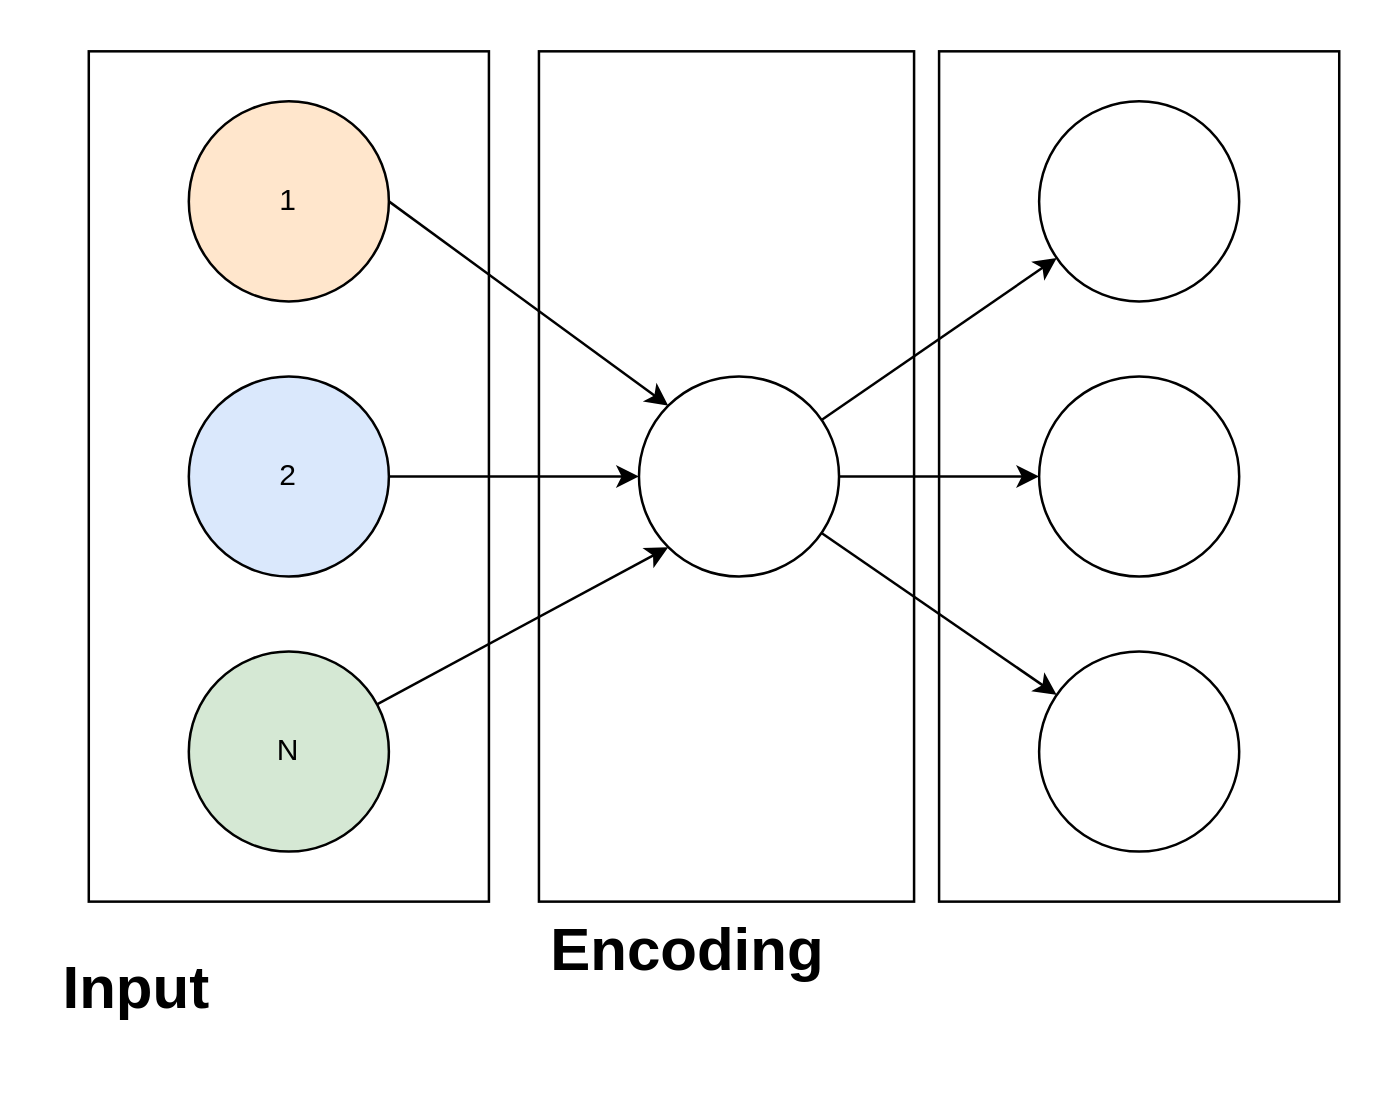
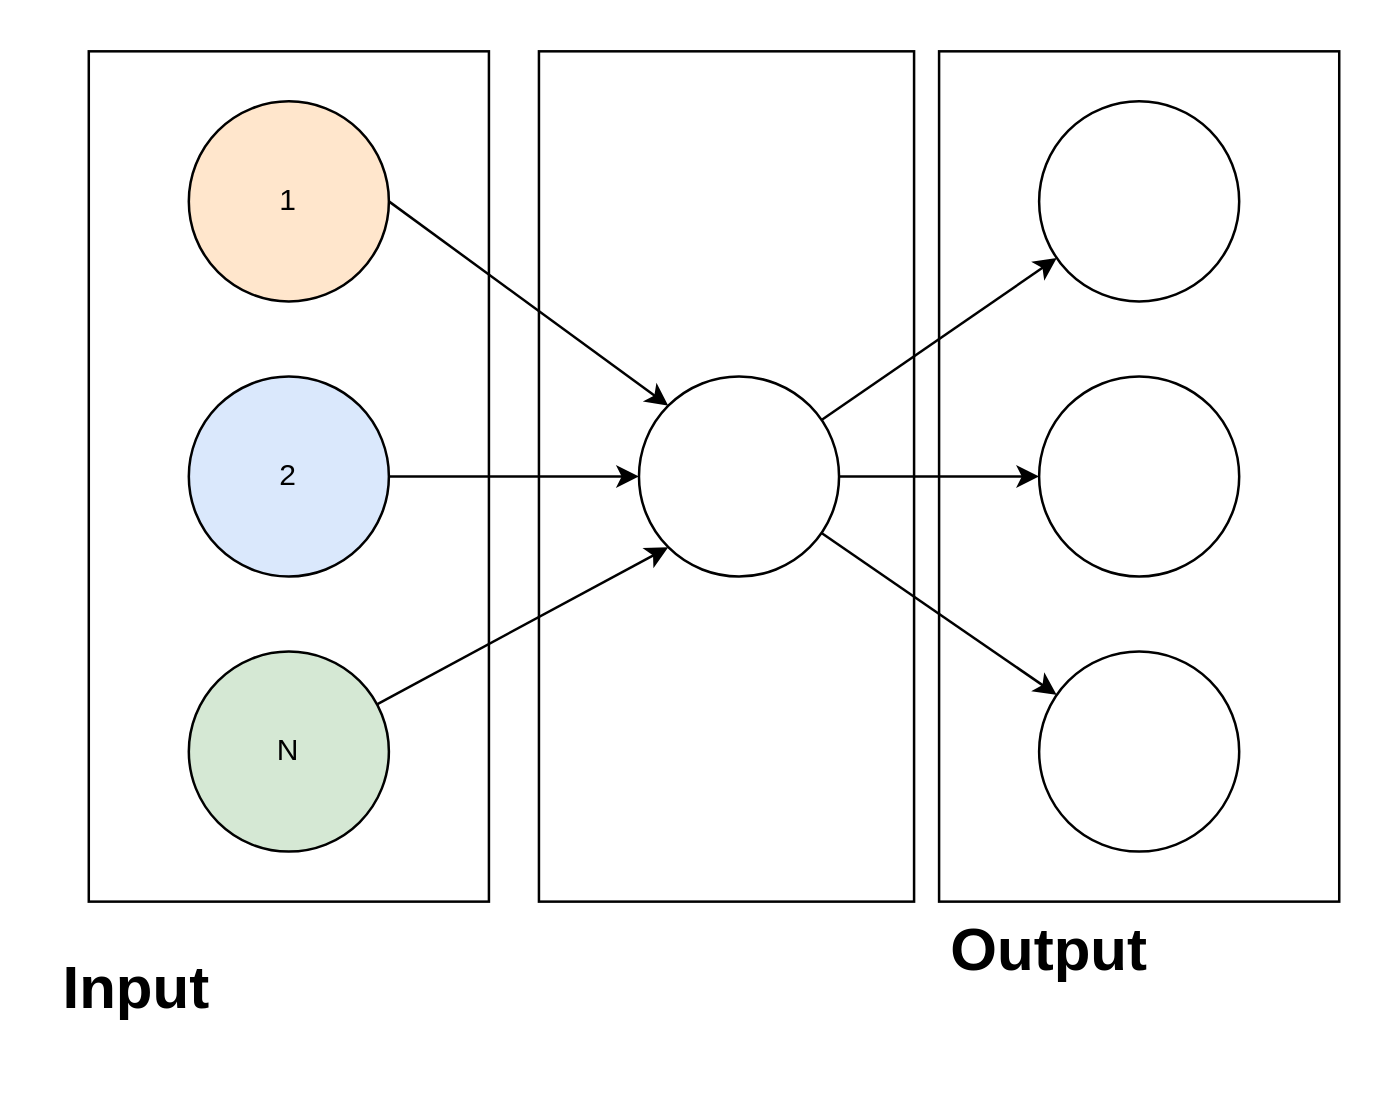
(726, 951) -> none
none -> (1126, 951)
